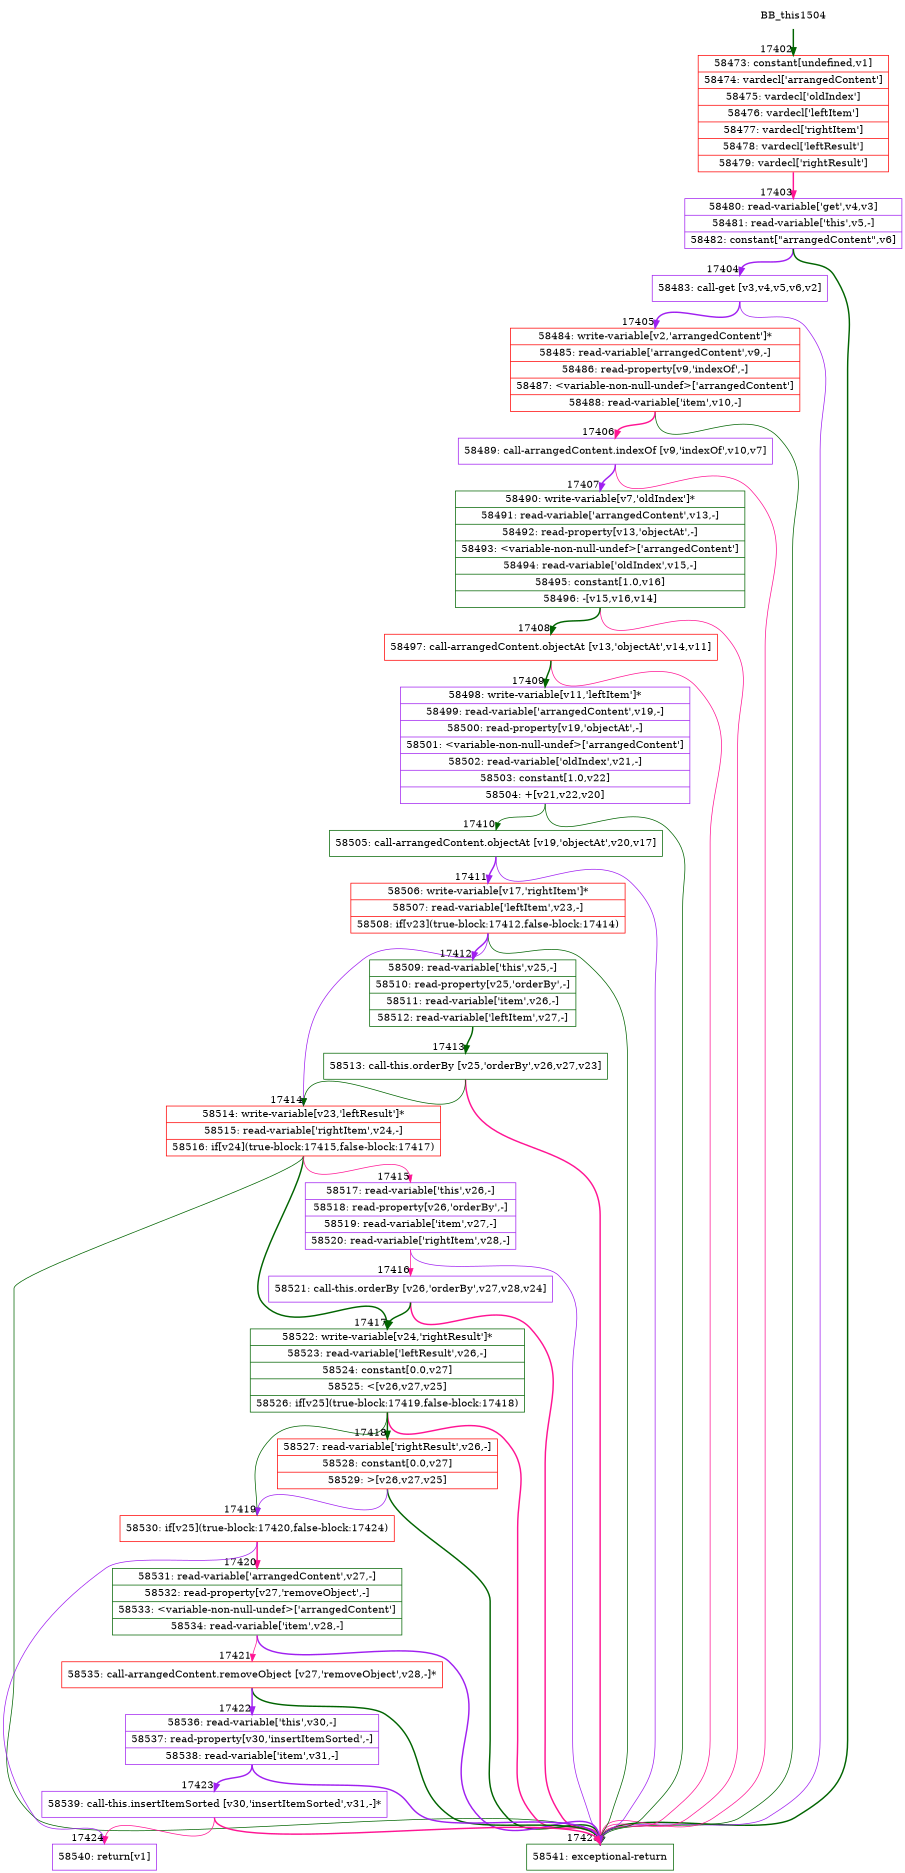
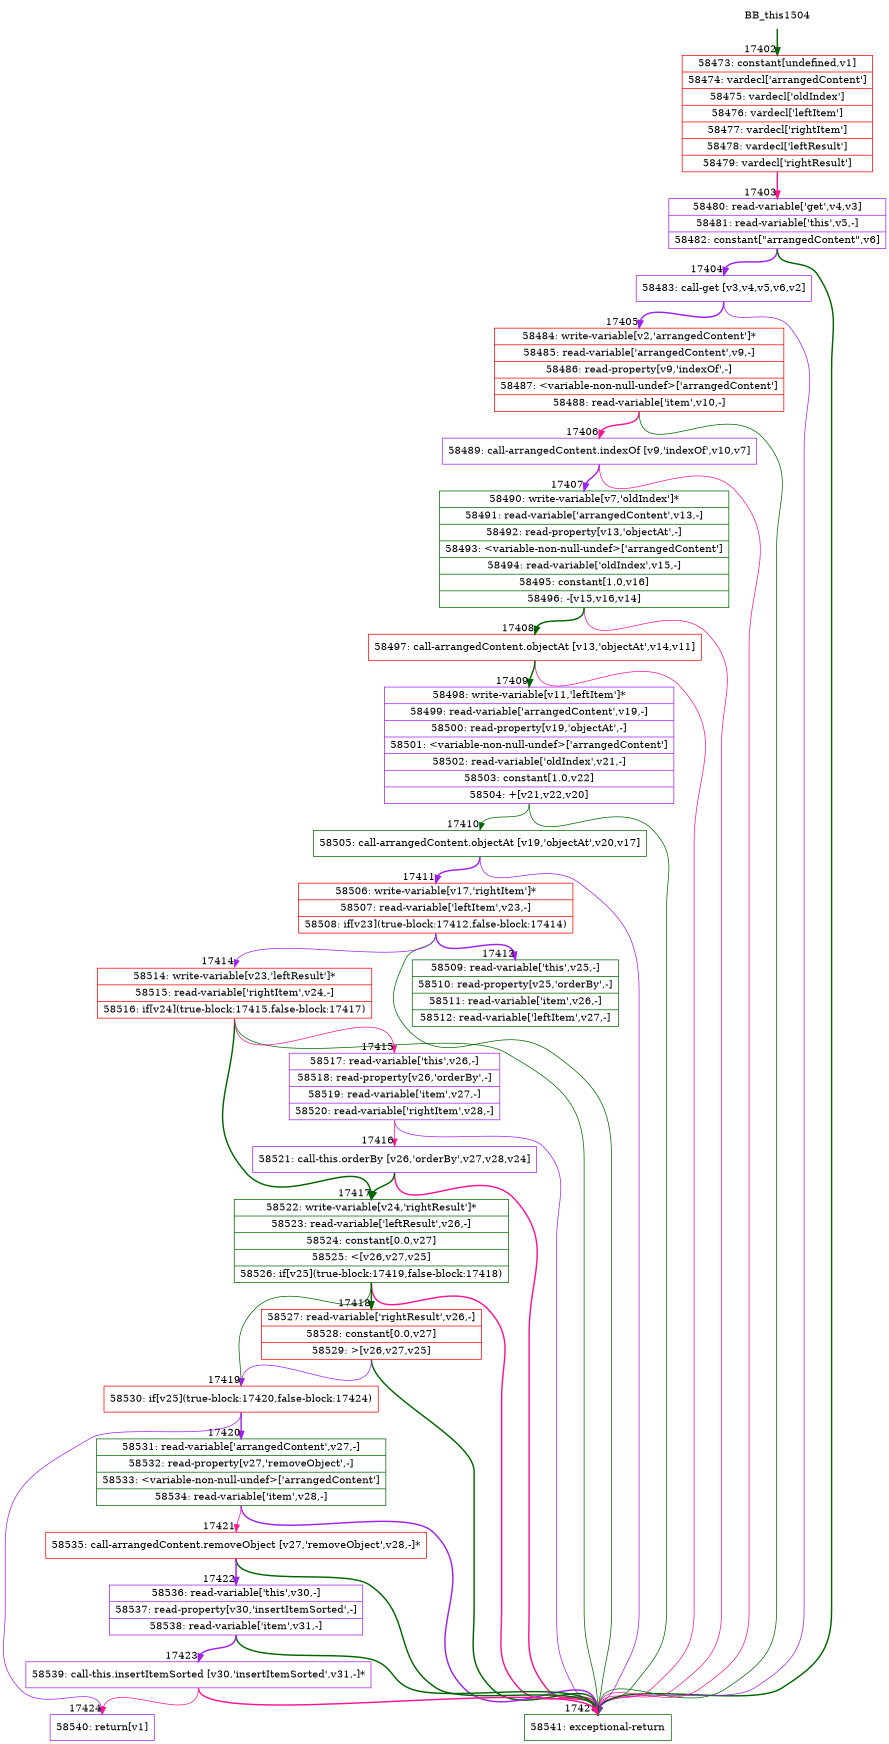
(466, 1066) -> none
(257, 1551) -> (241, 1422)
(419, 1814) -> (409, 1688)
